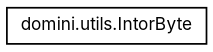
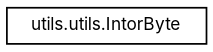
(107, 26) -> (107, 26)
